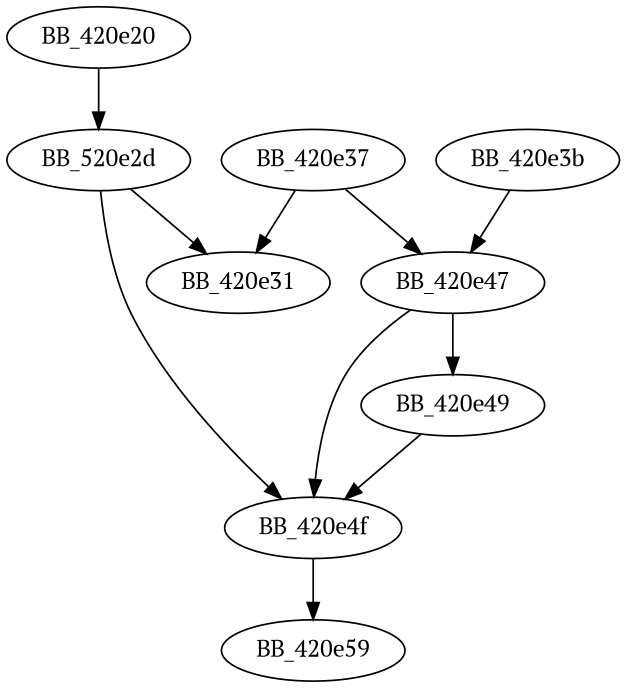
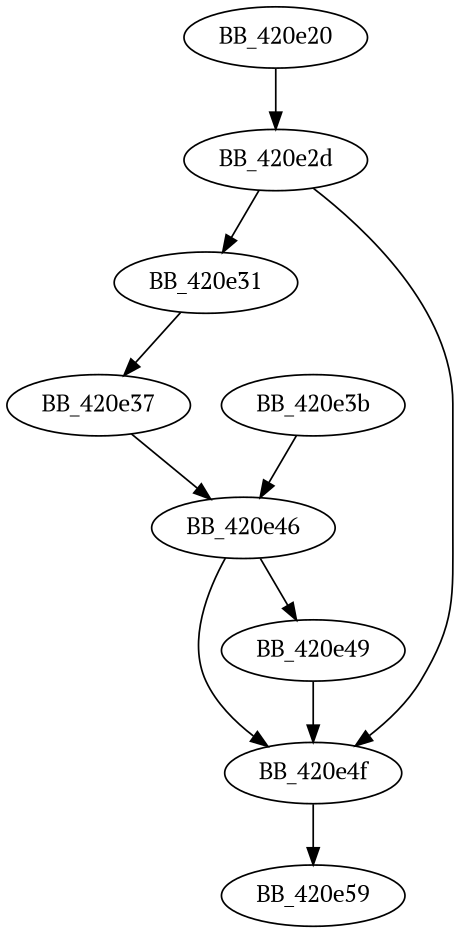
(99, 160) -> (276, 160)
(280, 214) -> (158, 338)
(453, 283) -> (243, 528)
